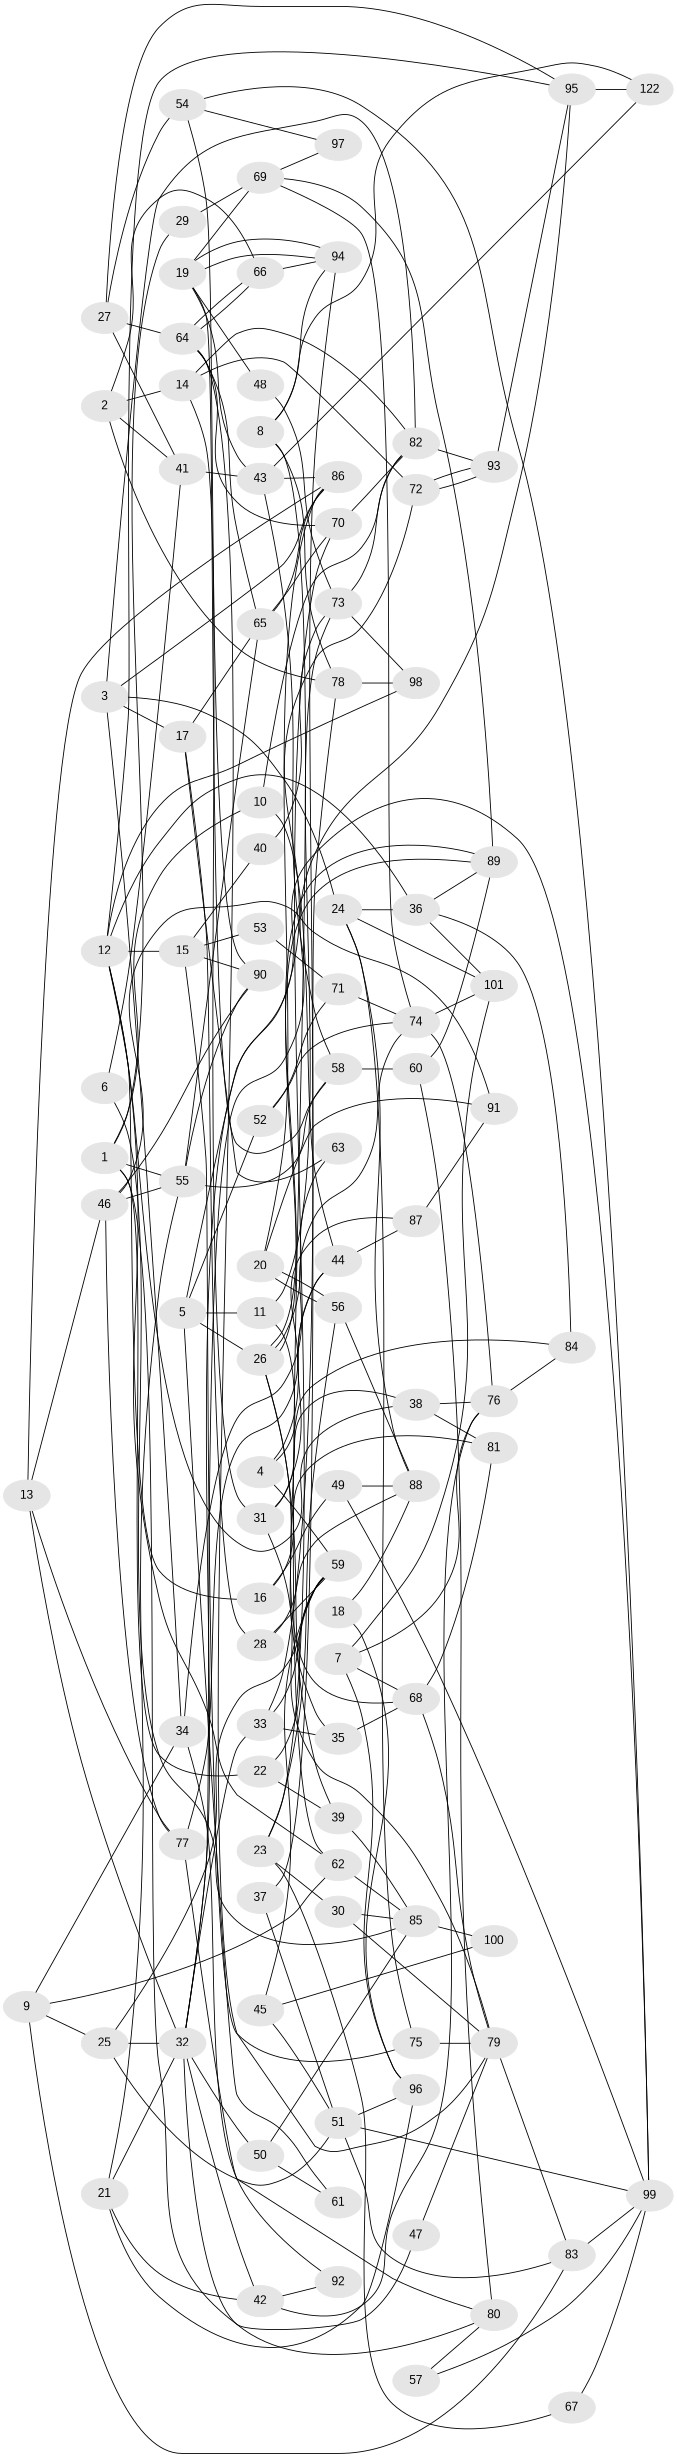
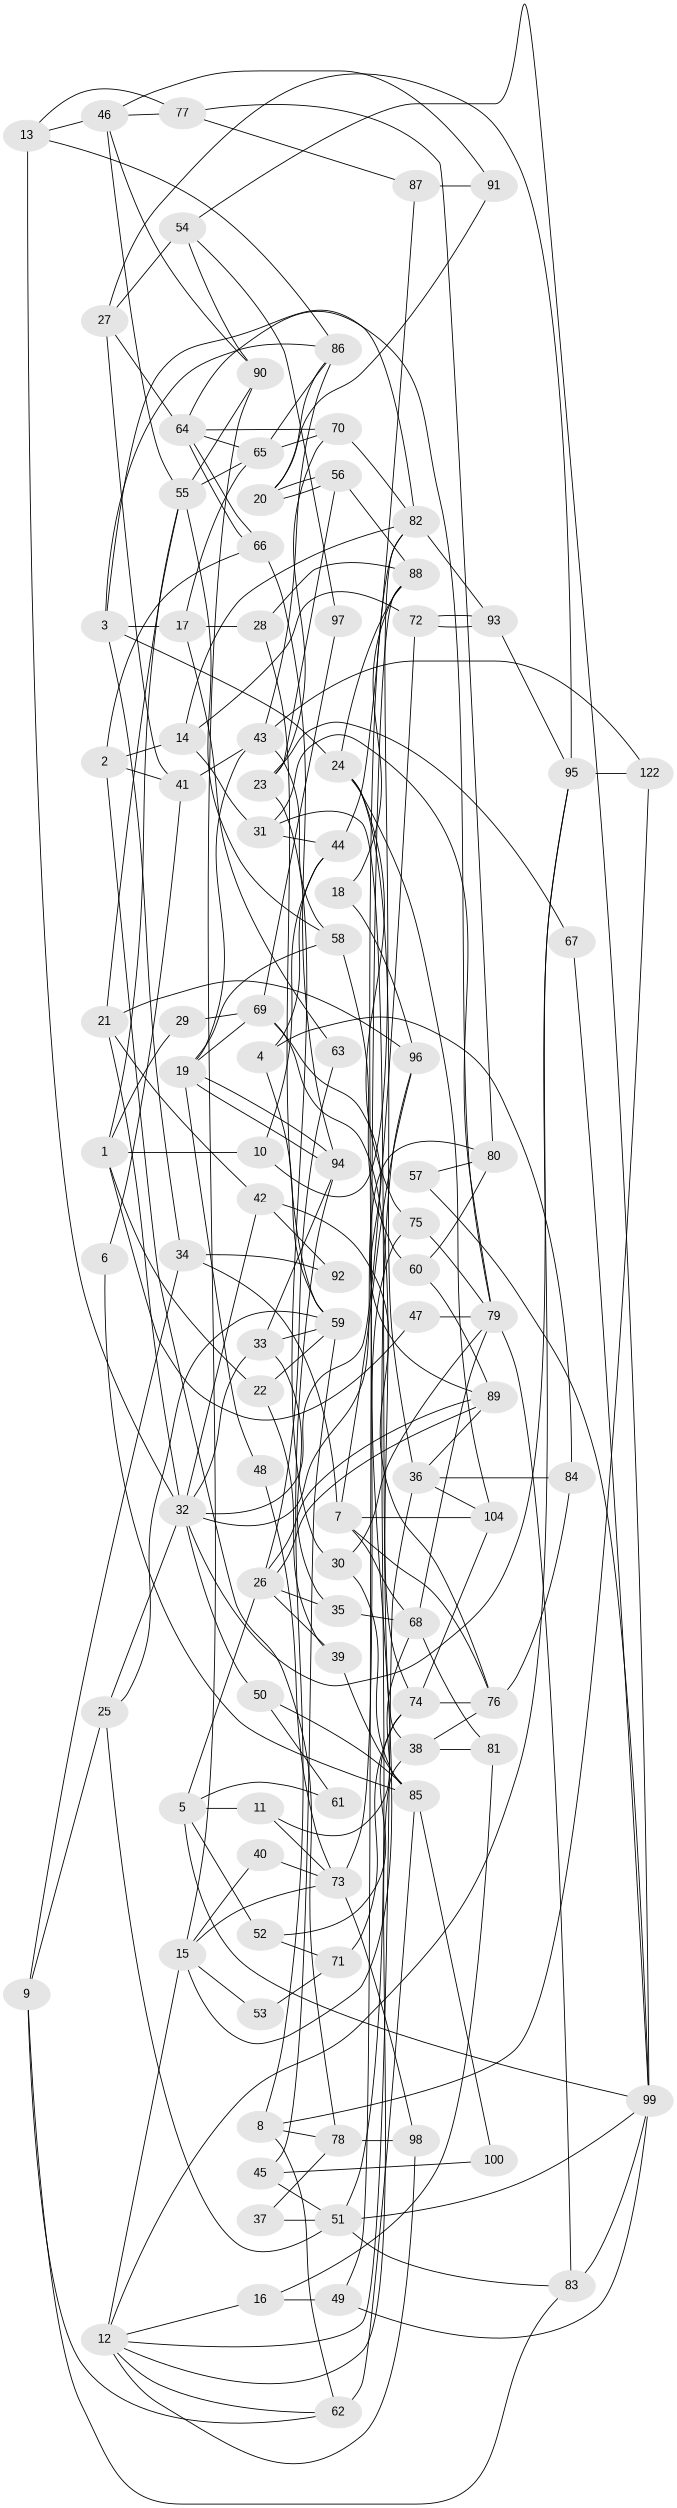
(494, 986) -> (494, 1518)
(279, 1390) -> (309, 1367)
none -> (251, 1905)
